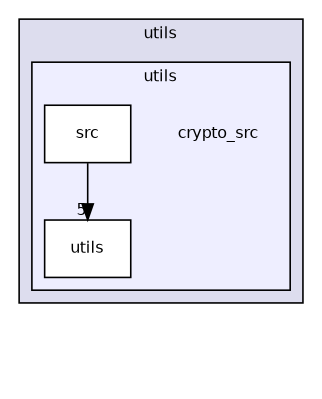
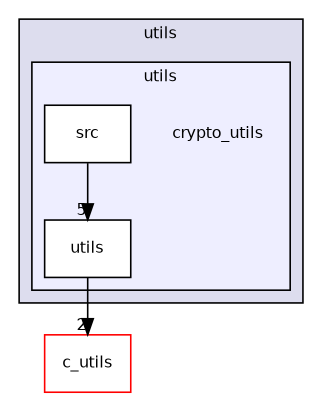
(218, 134) -> (218, 134)
none -> (88, 364)
